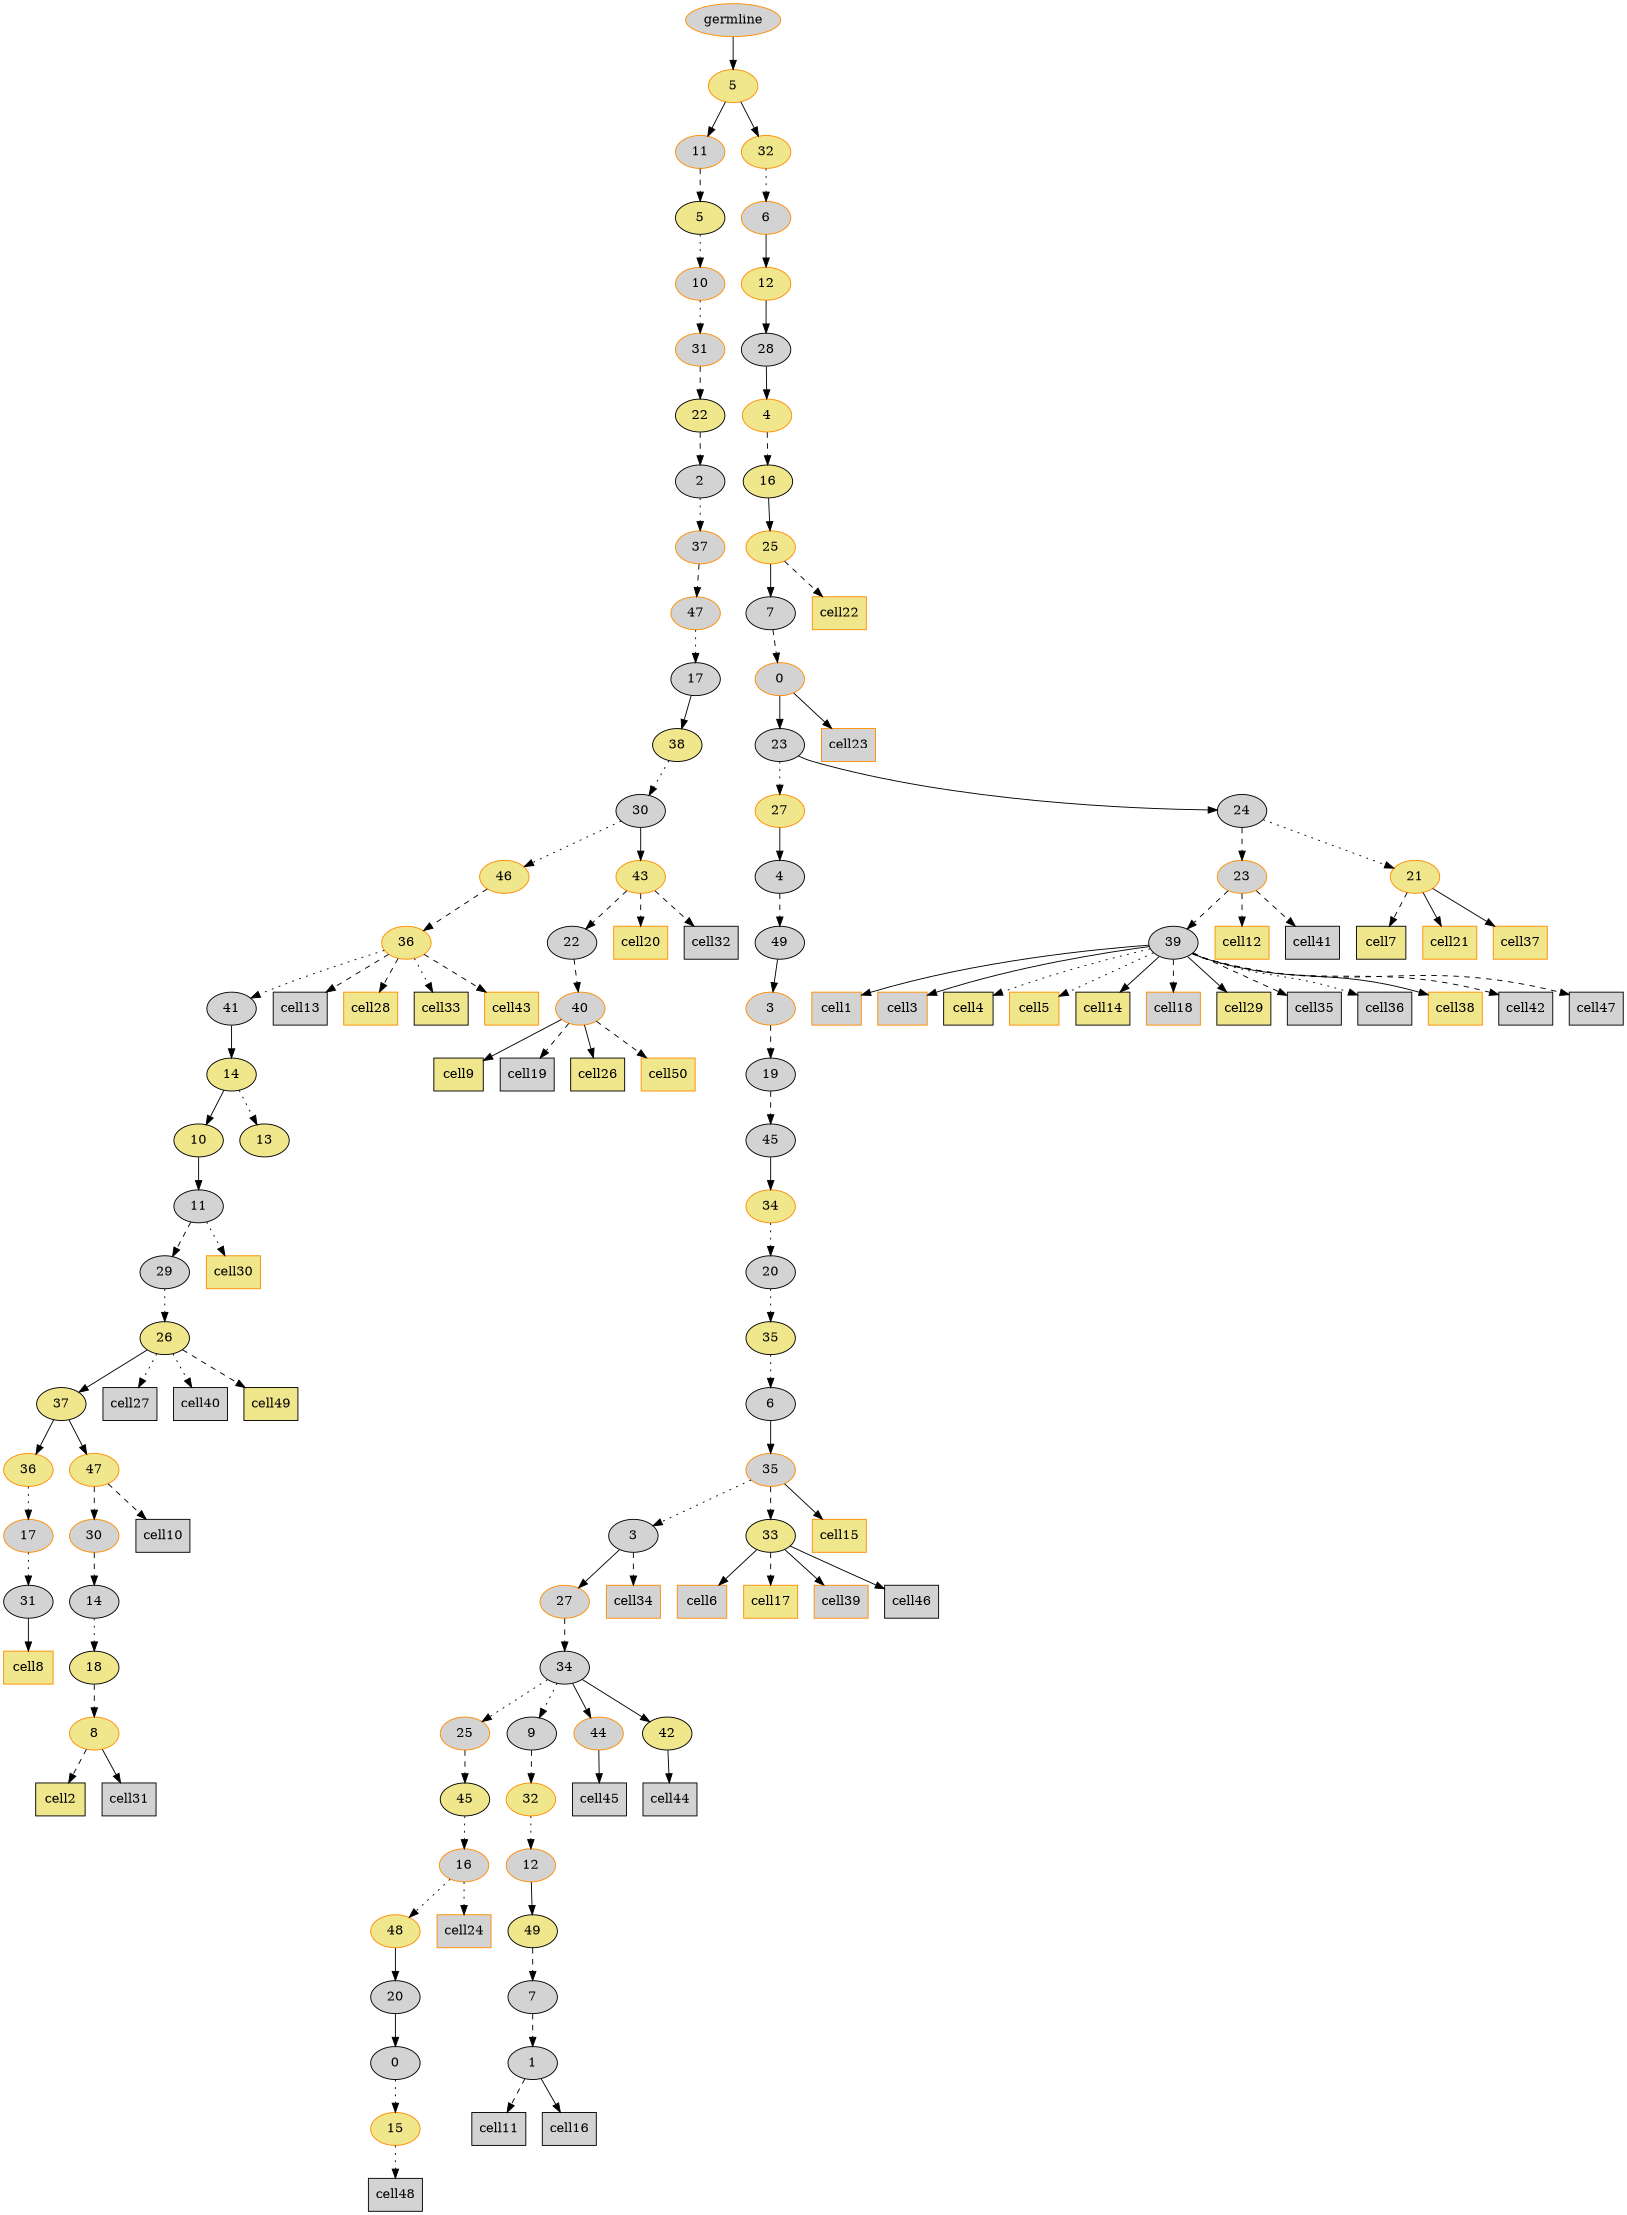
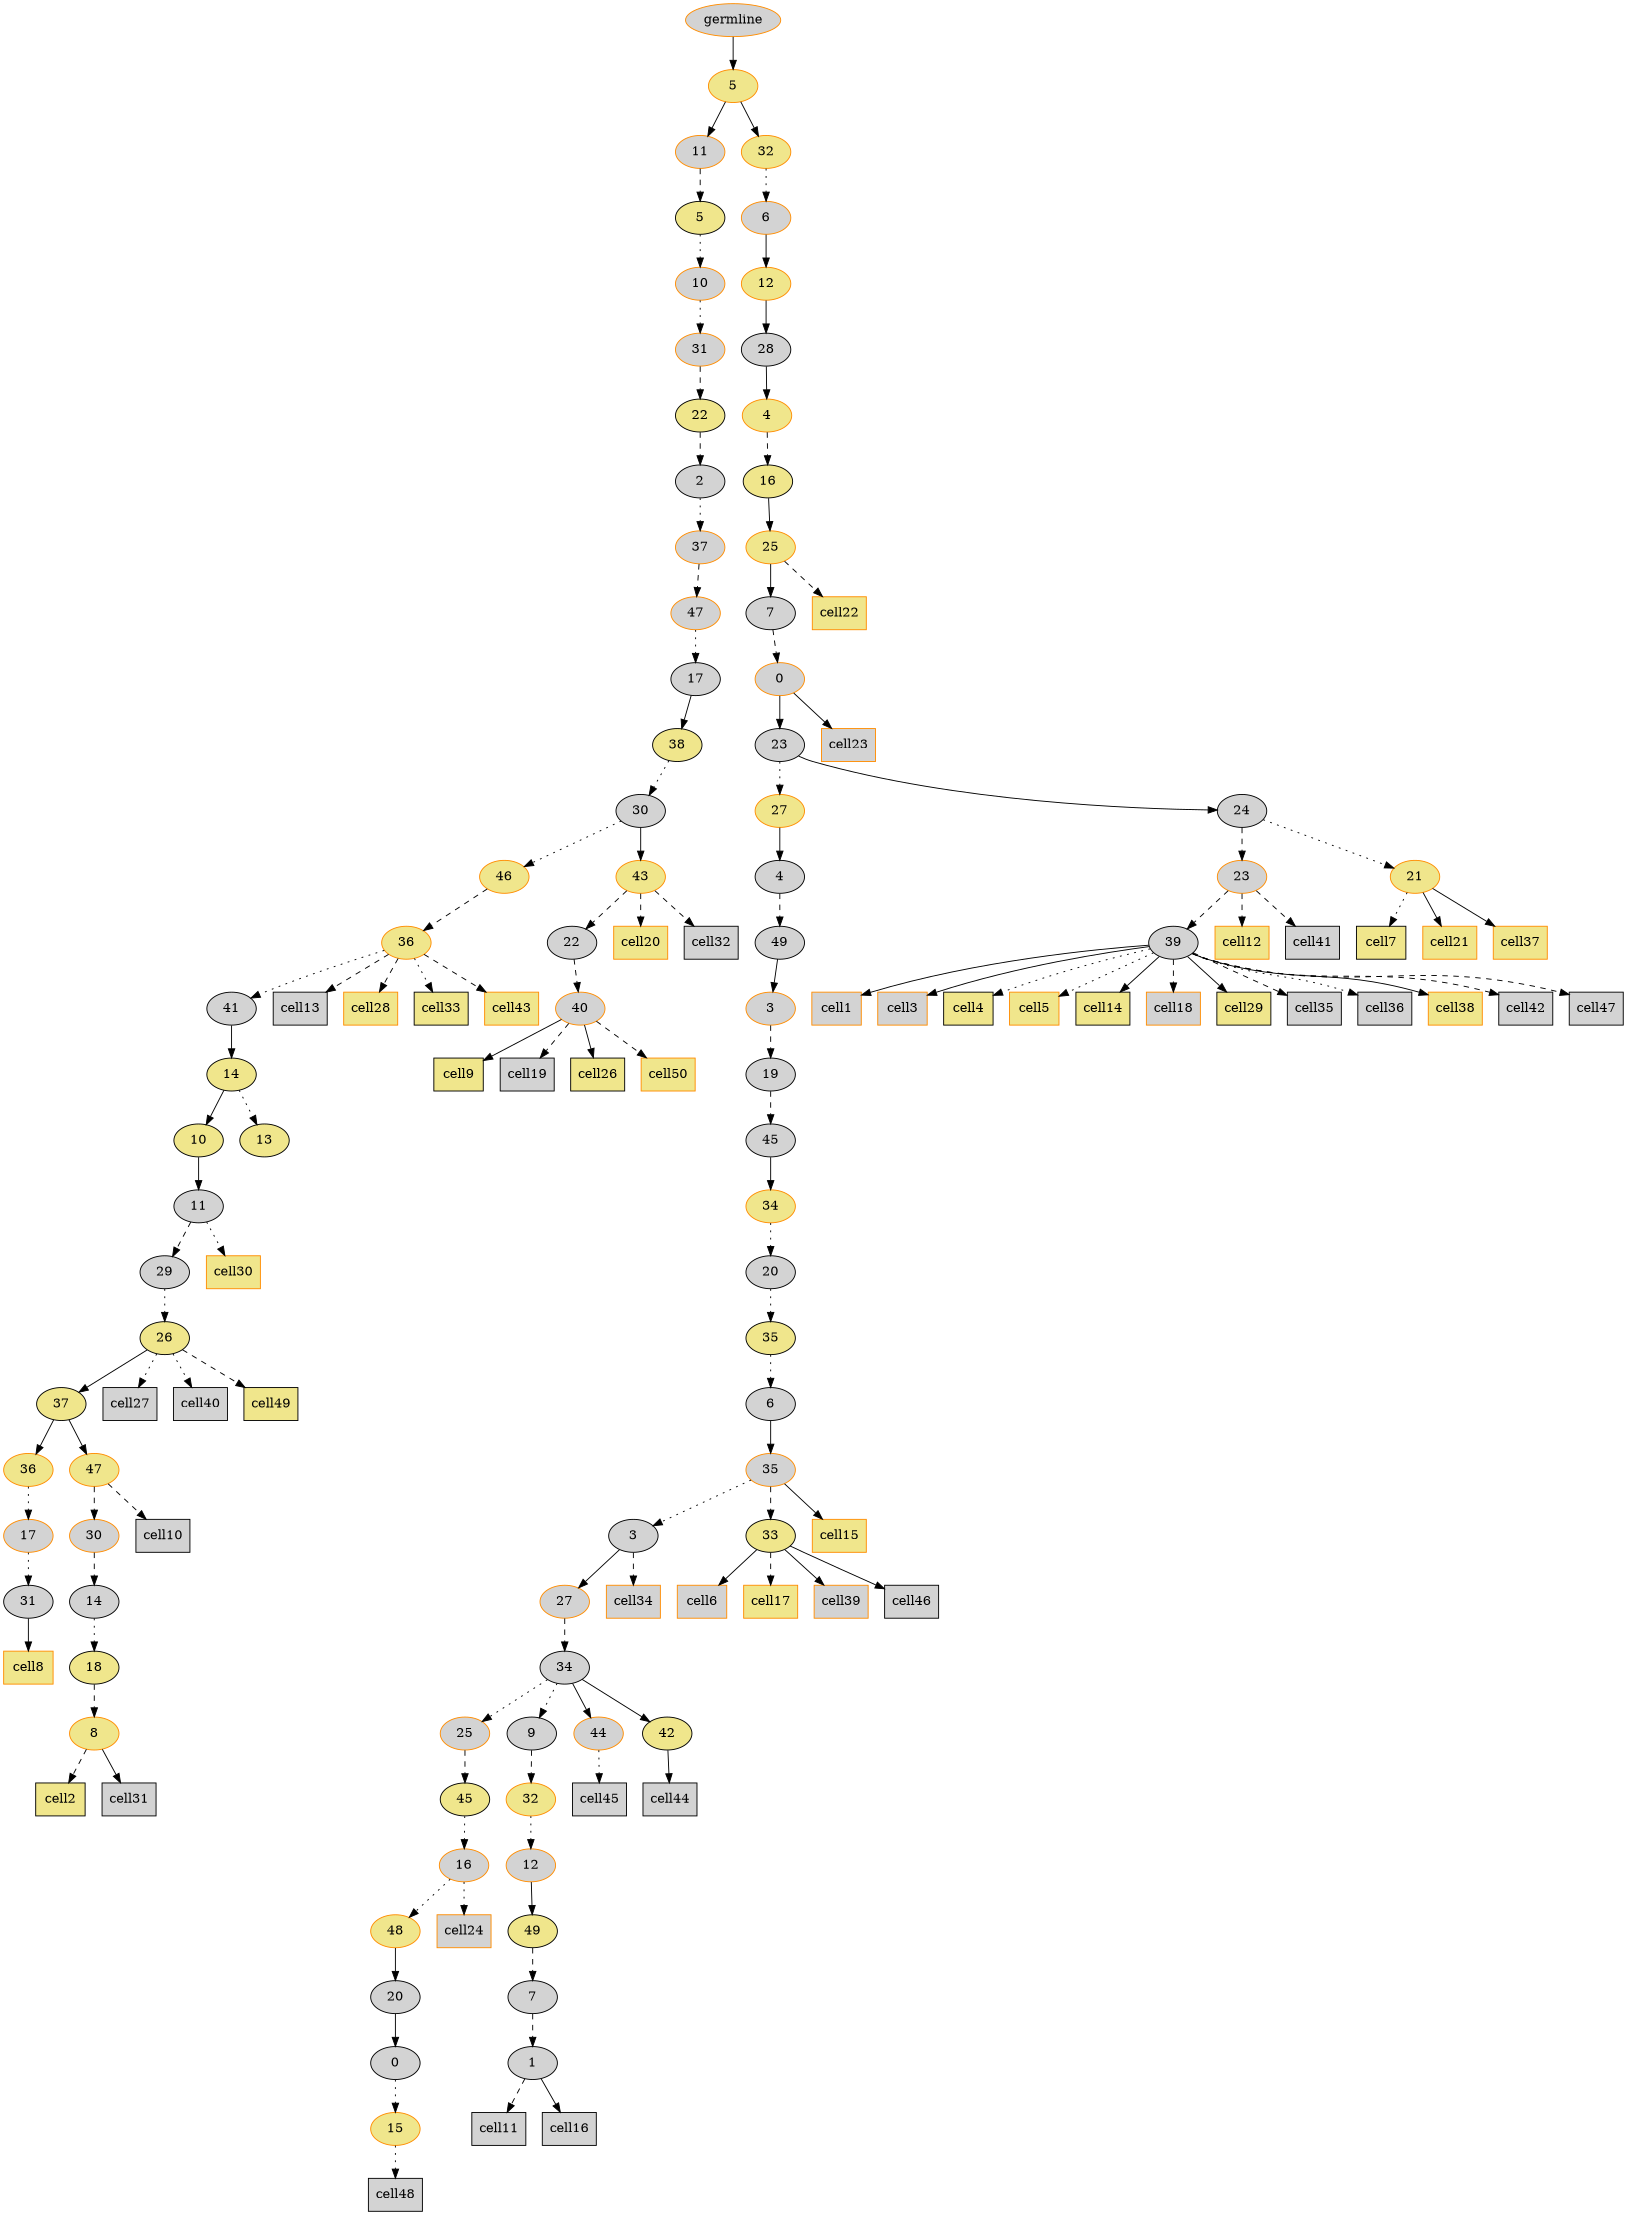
(1400, 905) -> (1400, 905)
(599, 1762) -> (599, 1762)
